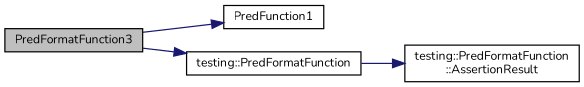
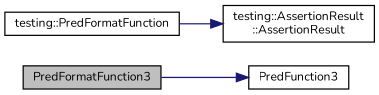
(274, 17) -> (299, 77)
(158, 50) -> none
(492, 63) -> (299, 24)
